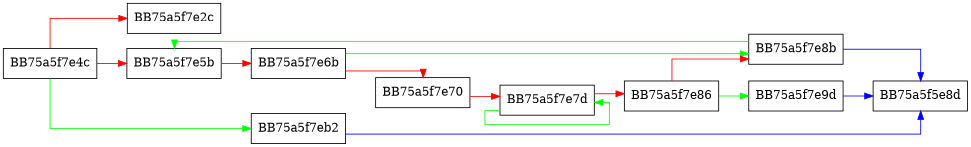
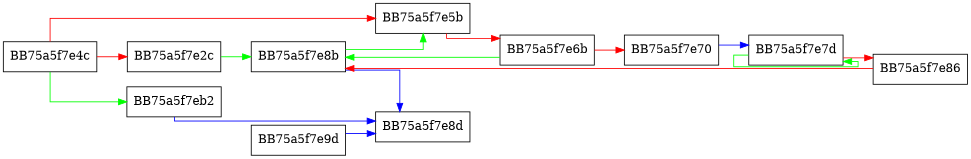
none -> (232, 57)
(481, 96) -> (730, 45)
(730, 96) -> none
(920, 96) -> (423, 127)
